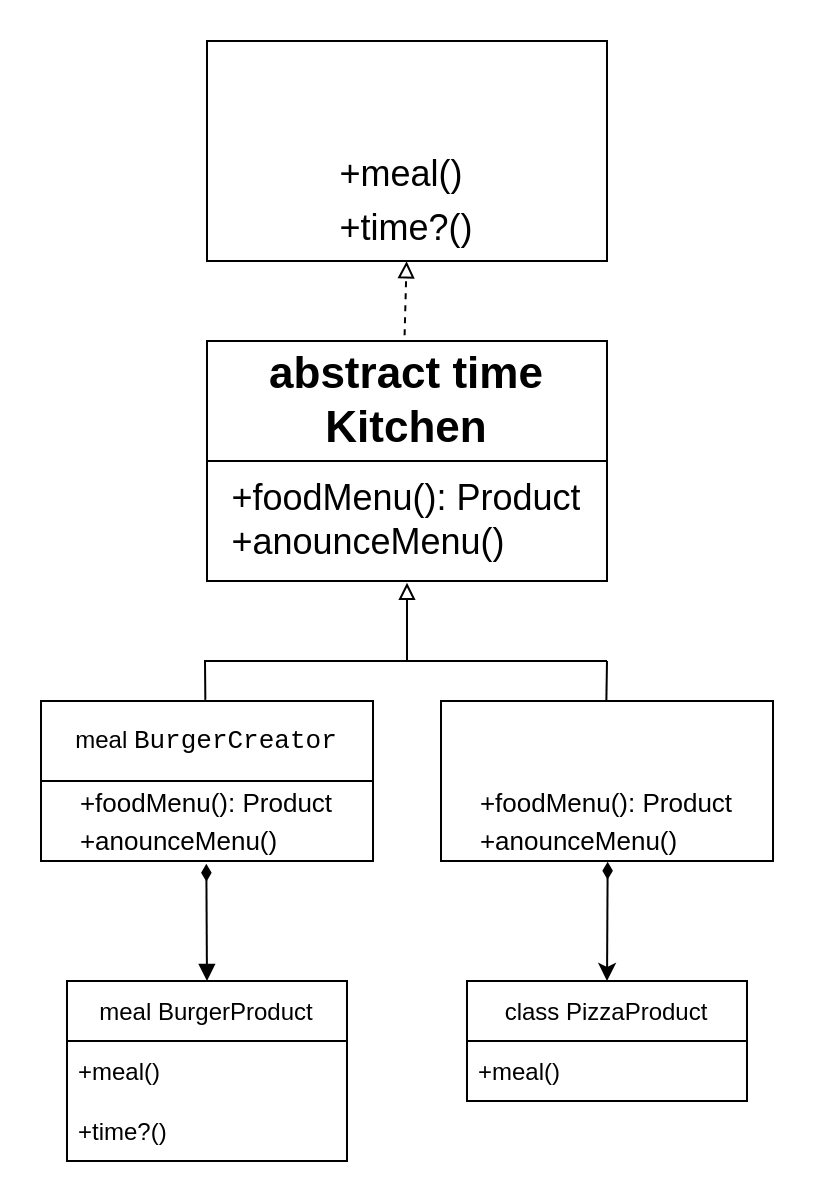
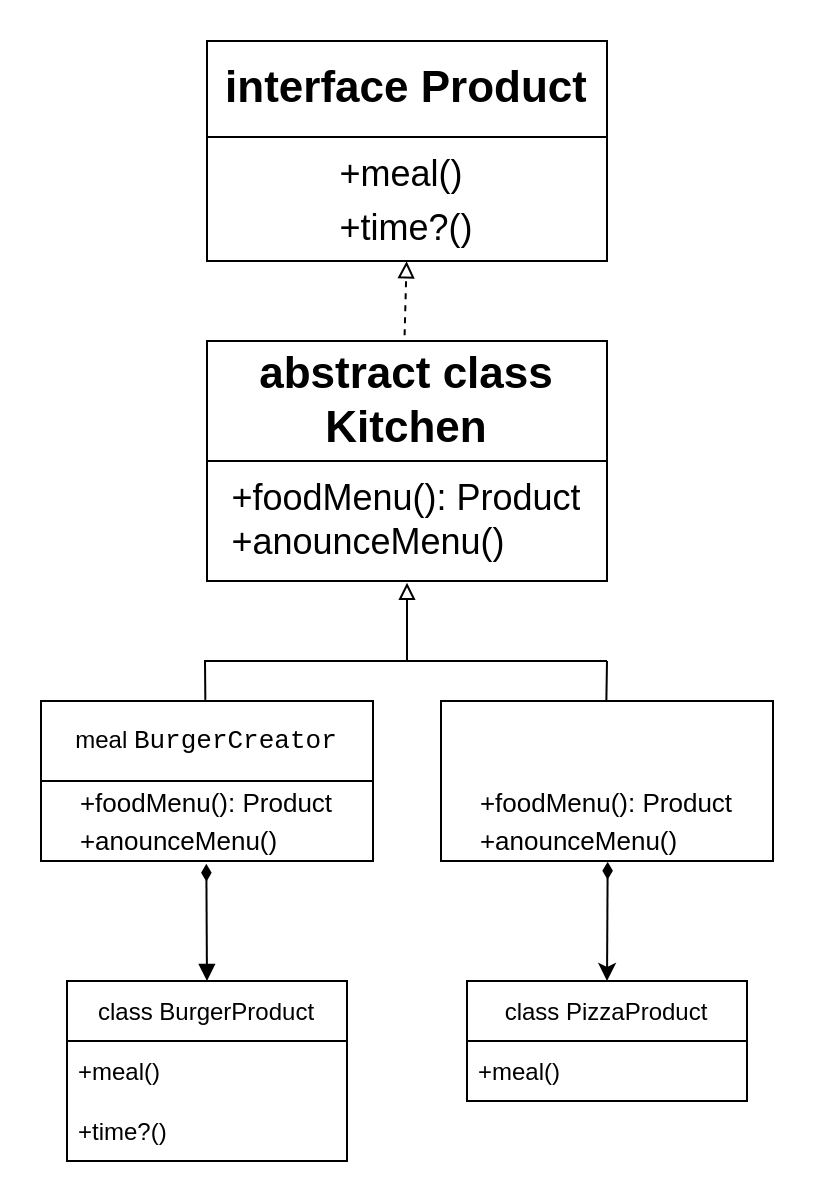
none -> (407, 89)
(407, 401) -> (407, 401)
(206, 1012) -> (206, 1012)
